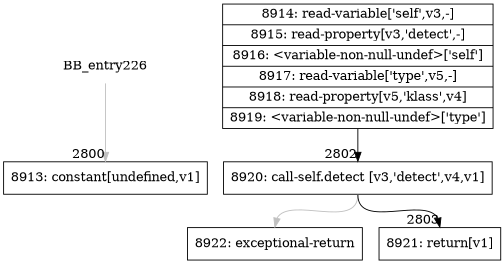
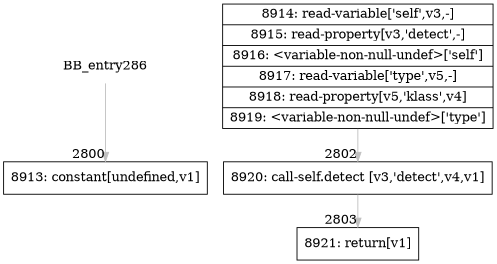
(105, 66) -> (105, 66)
(358, 141) -> (358, 141)
(394, 211) -> (358, 206)
(275, 244) -> none
